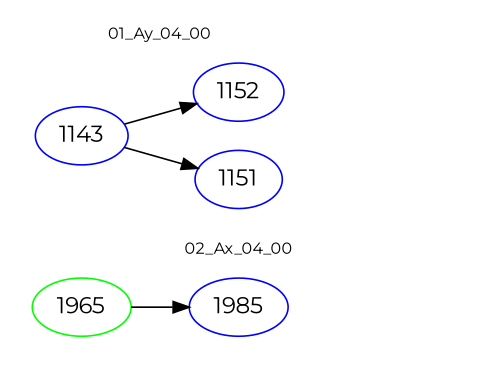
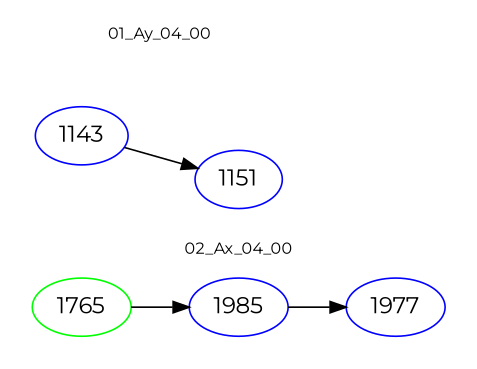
(239, 92) -> none
(82, 307) -> (82, 307)
none -> (396, 307)
